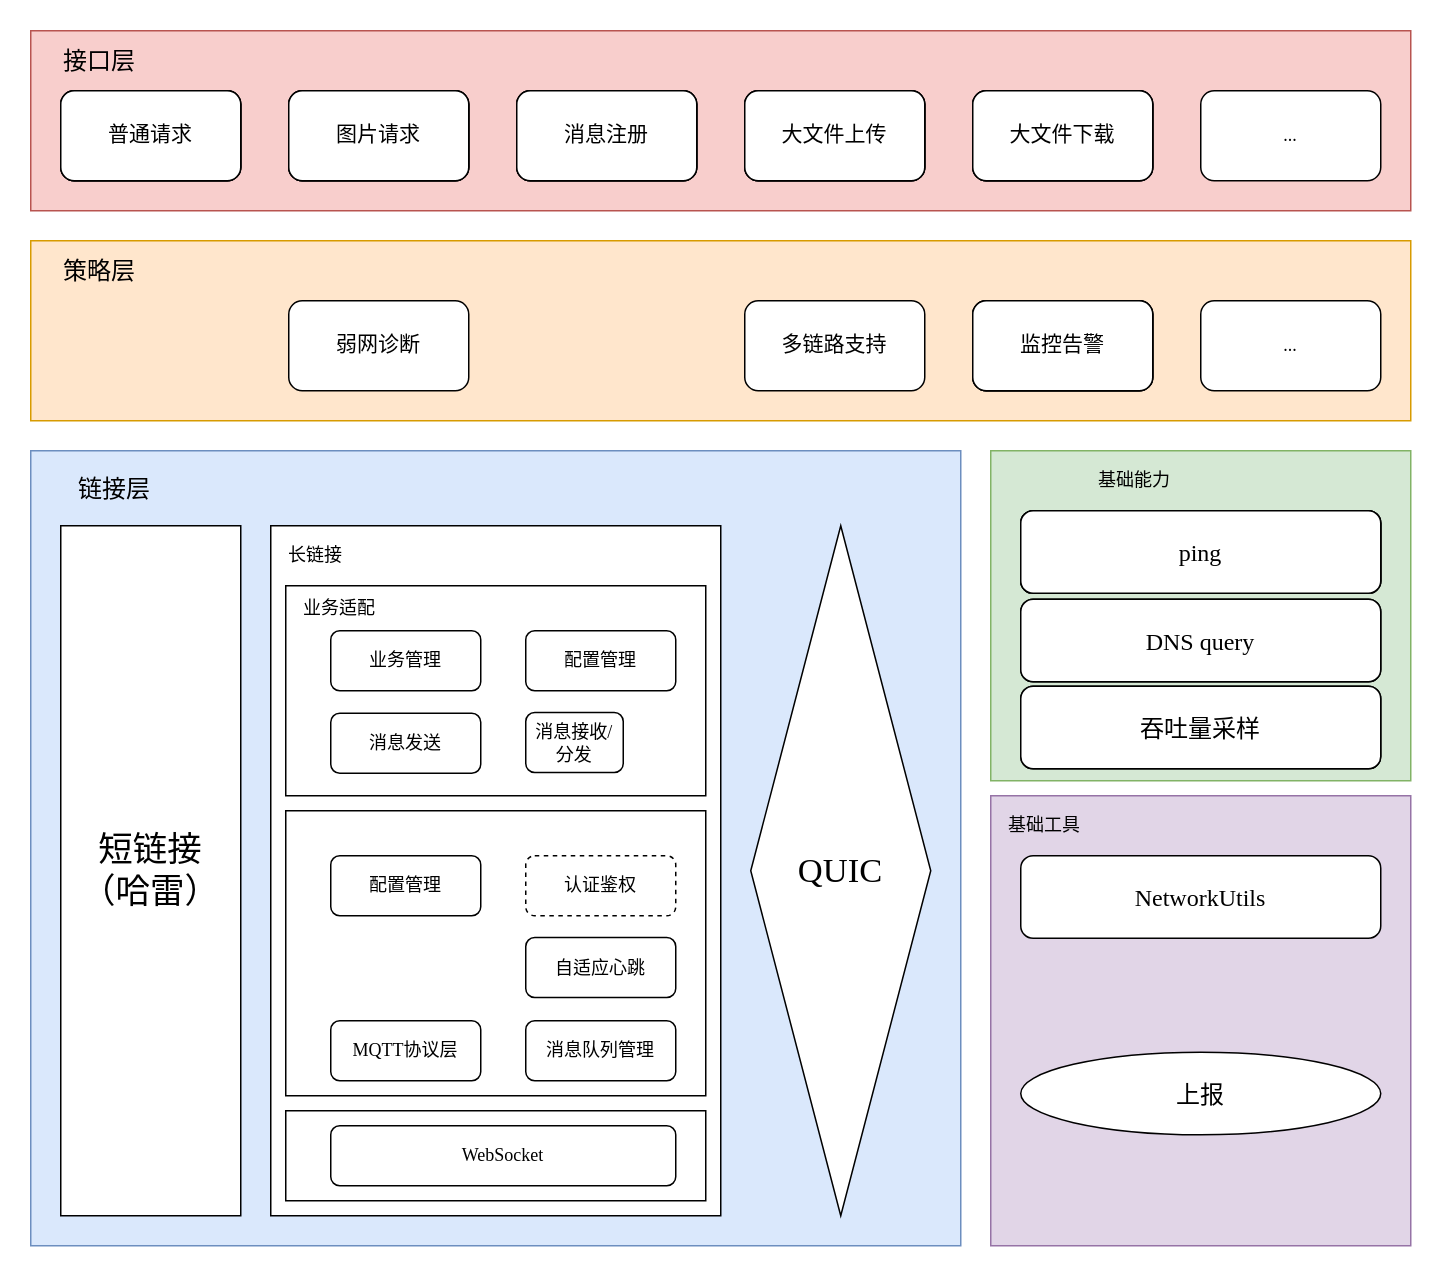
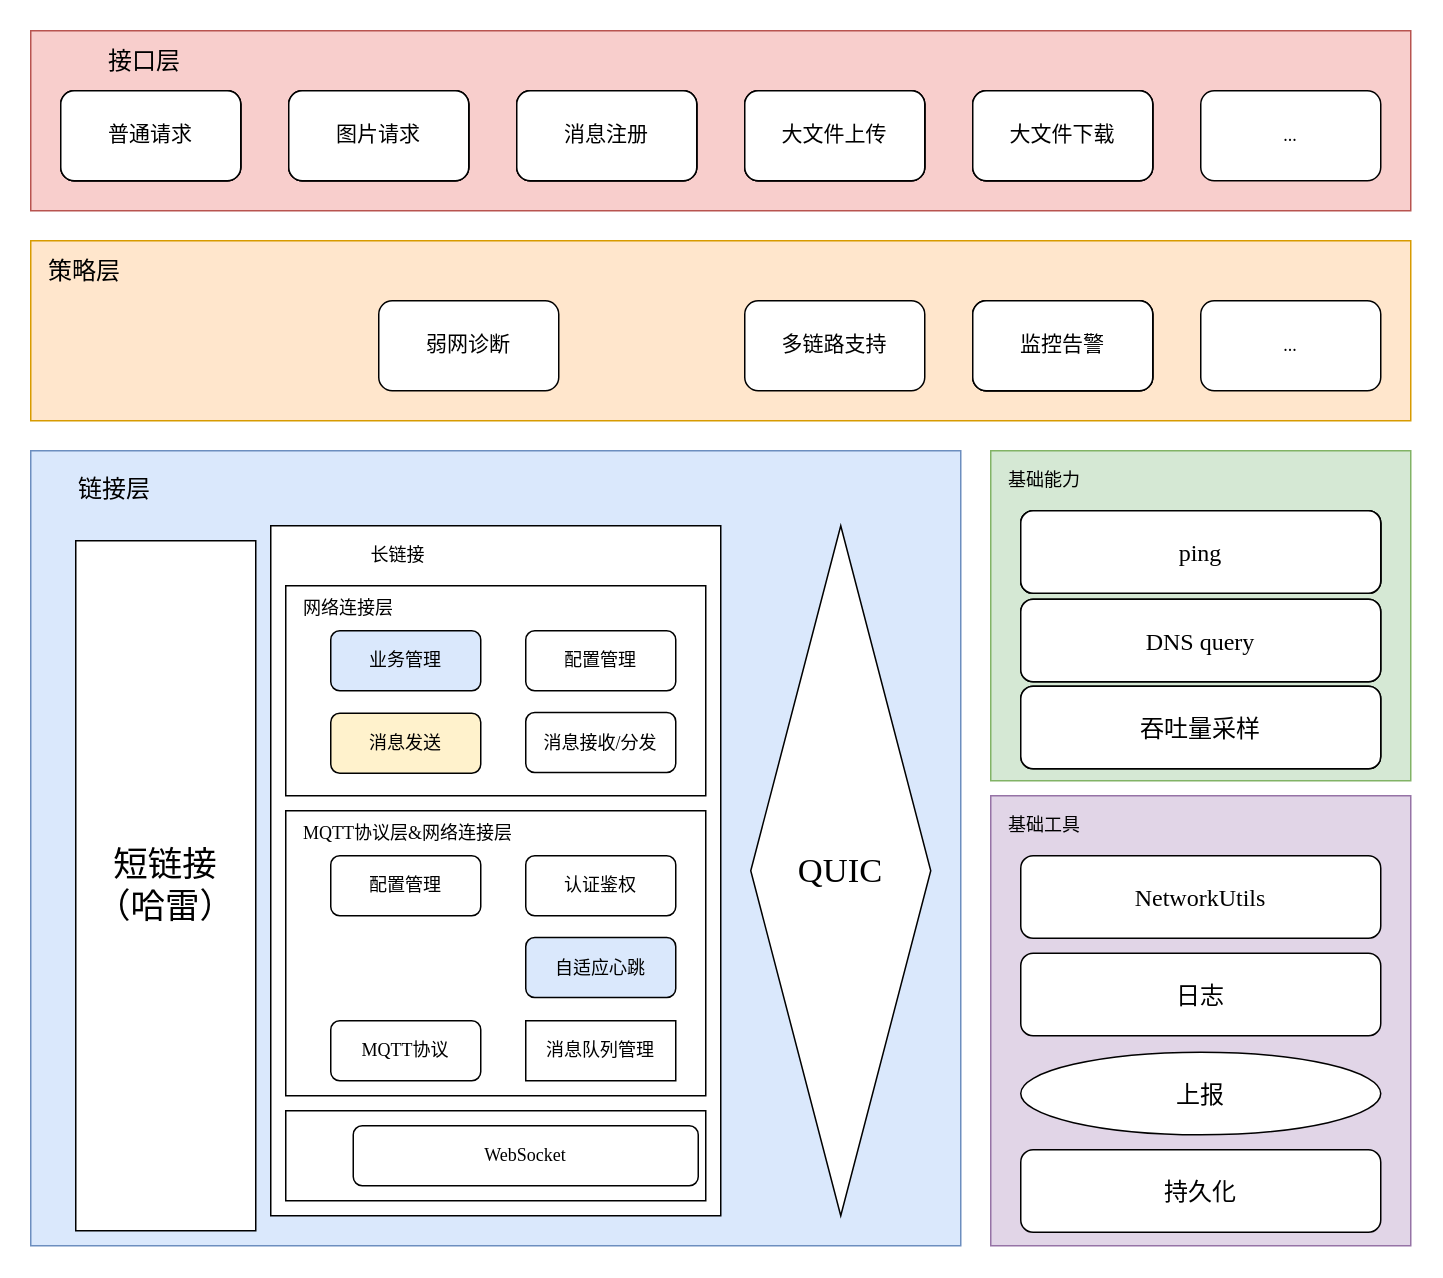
(188, 61) -> (233, 61)
(188, 271) -> (173, 271)
(379, 346) -> (469, 346)
(1223, 481) -> (1133, 481)
(413, 556) -> (496, 556)
(340, 608) -> (349, 608)
(406, 661) -> (406, 661)
(406, 743) -> (406, 743)
(575, 743) -> (601, 743)
none -> (428, 833)
(151, 871) -> (166, 886)
(601, 886) -> (601, 886)
(601, 968) -> (601, 968)
none -> (1201, 995)
(406, 1051) -> (406, 1051)
(601, 1051) -> (601, 1051)
(503, 1156) -> (526, 1156)
none -> (1201, 1191)
